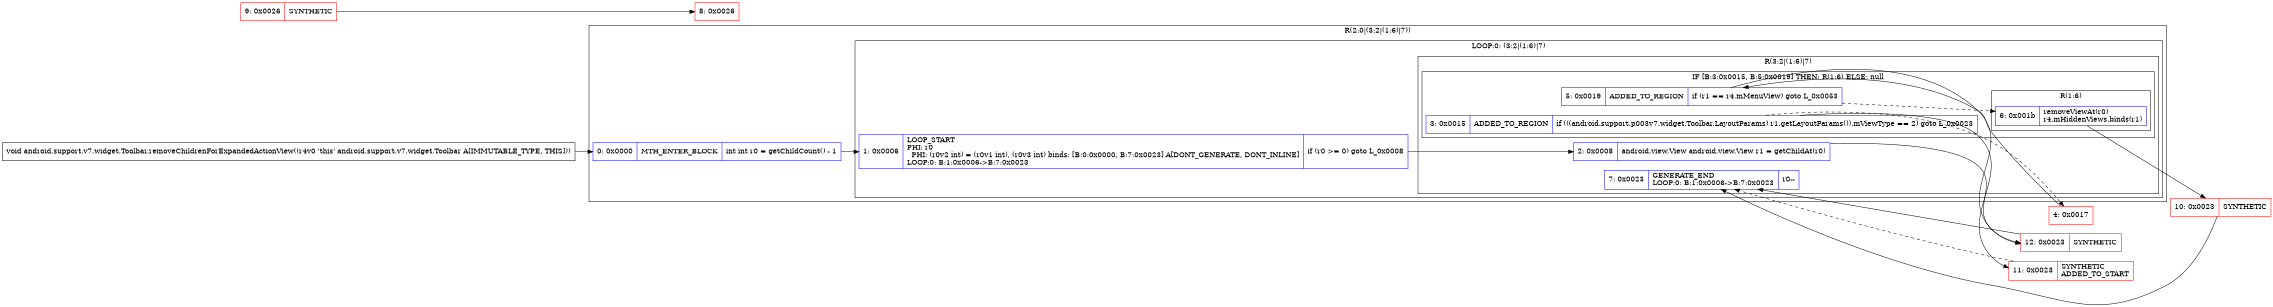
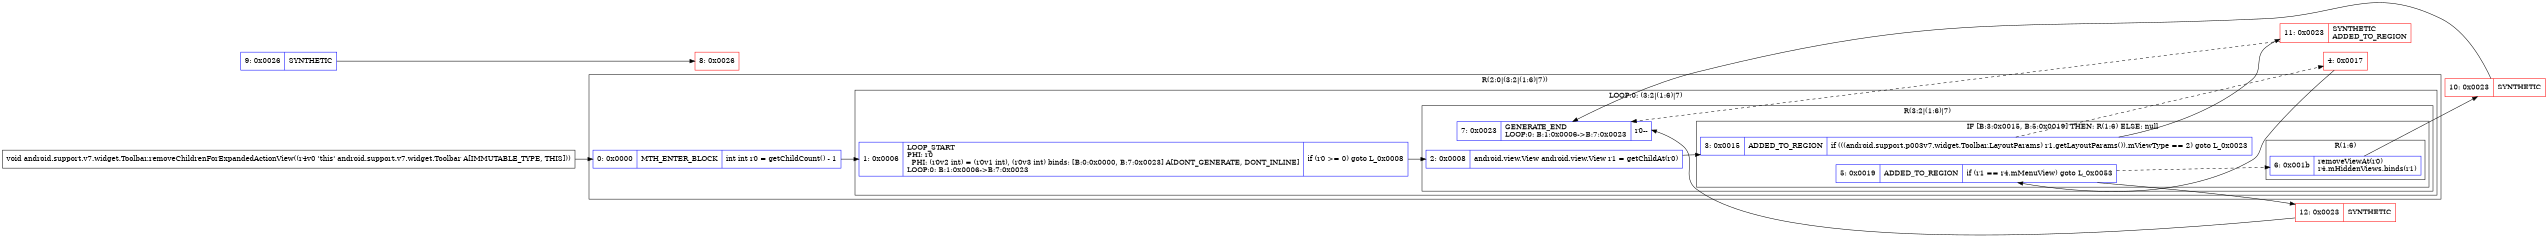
(289, 12) -> (289, 61)
(1953, 154) -> (1692, 155)
(2095, 274) -> (2370, 37)
